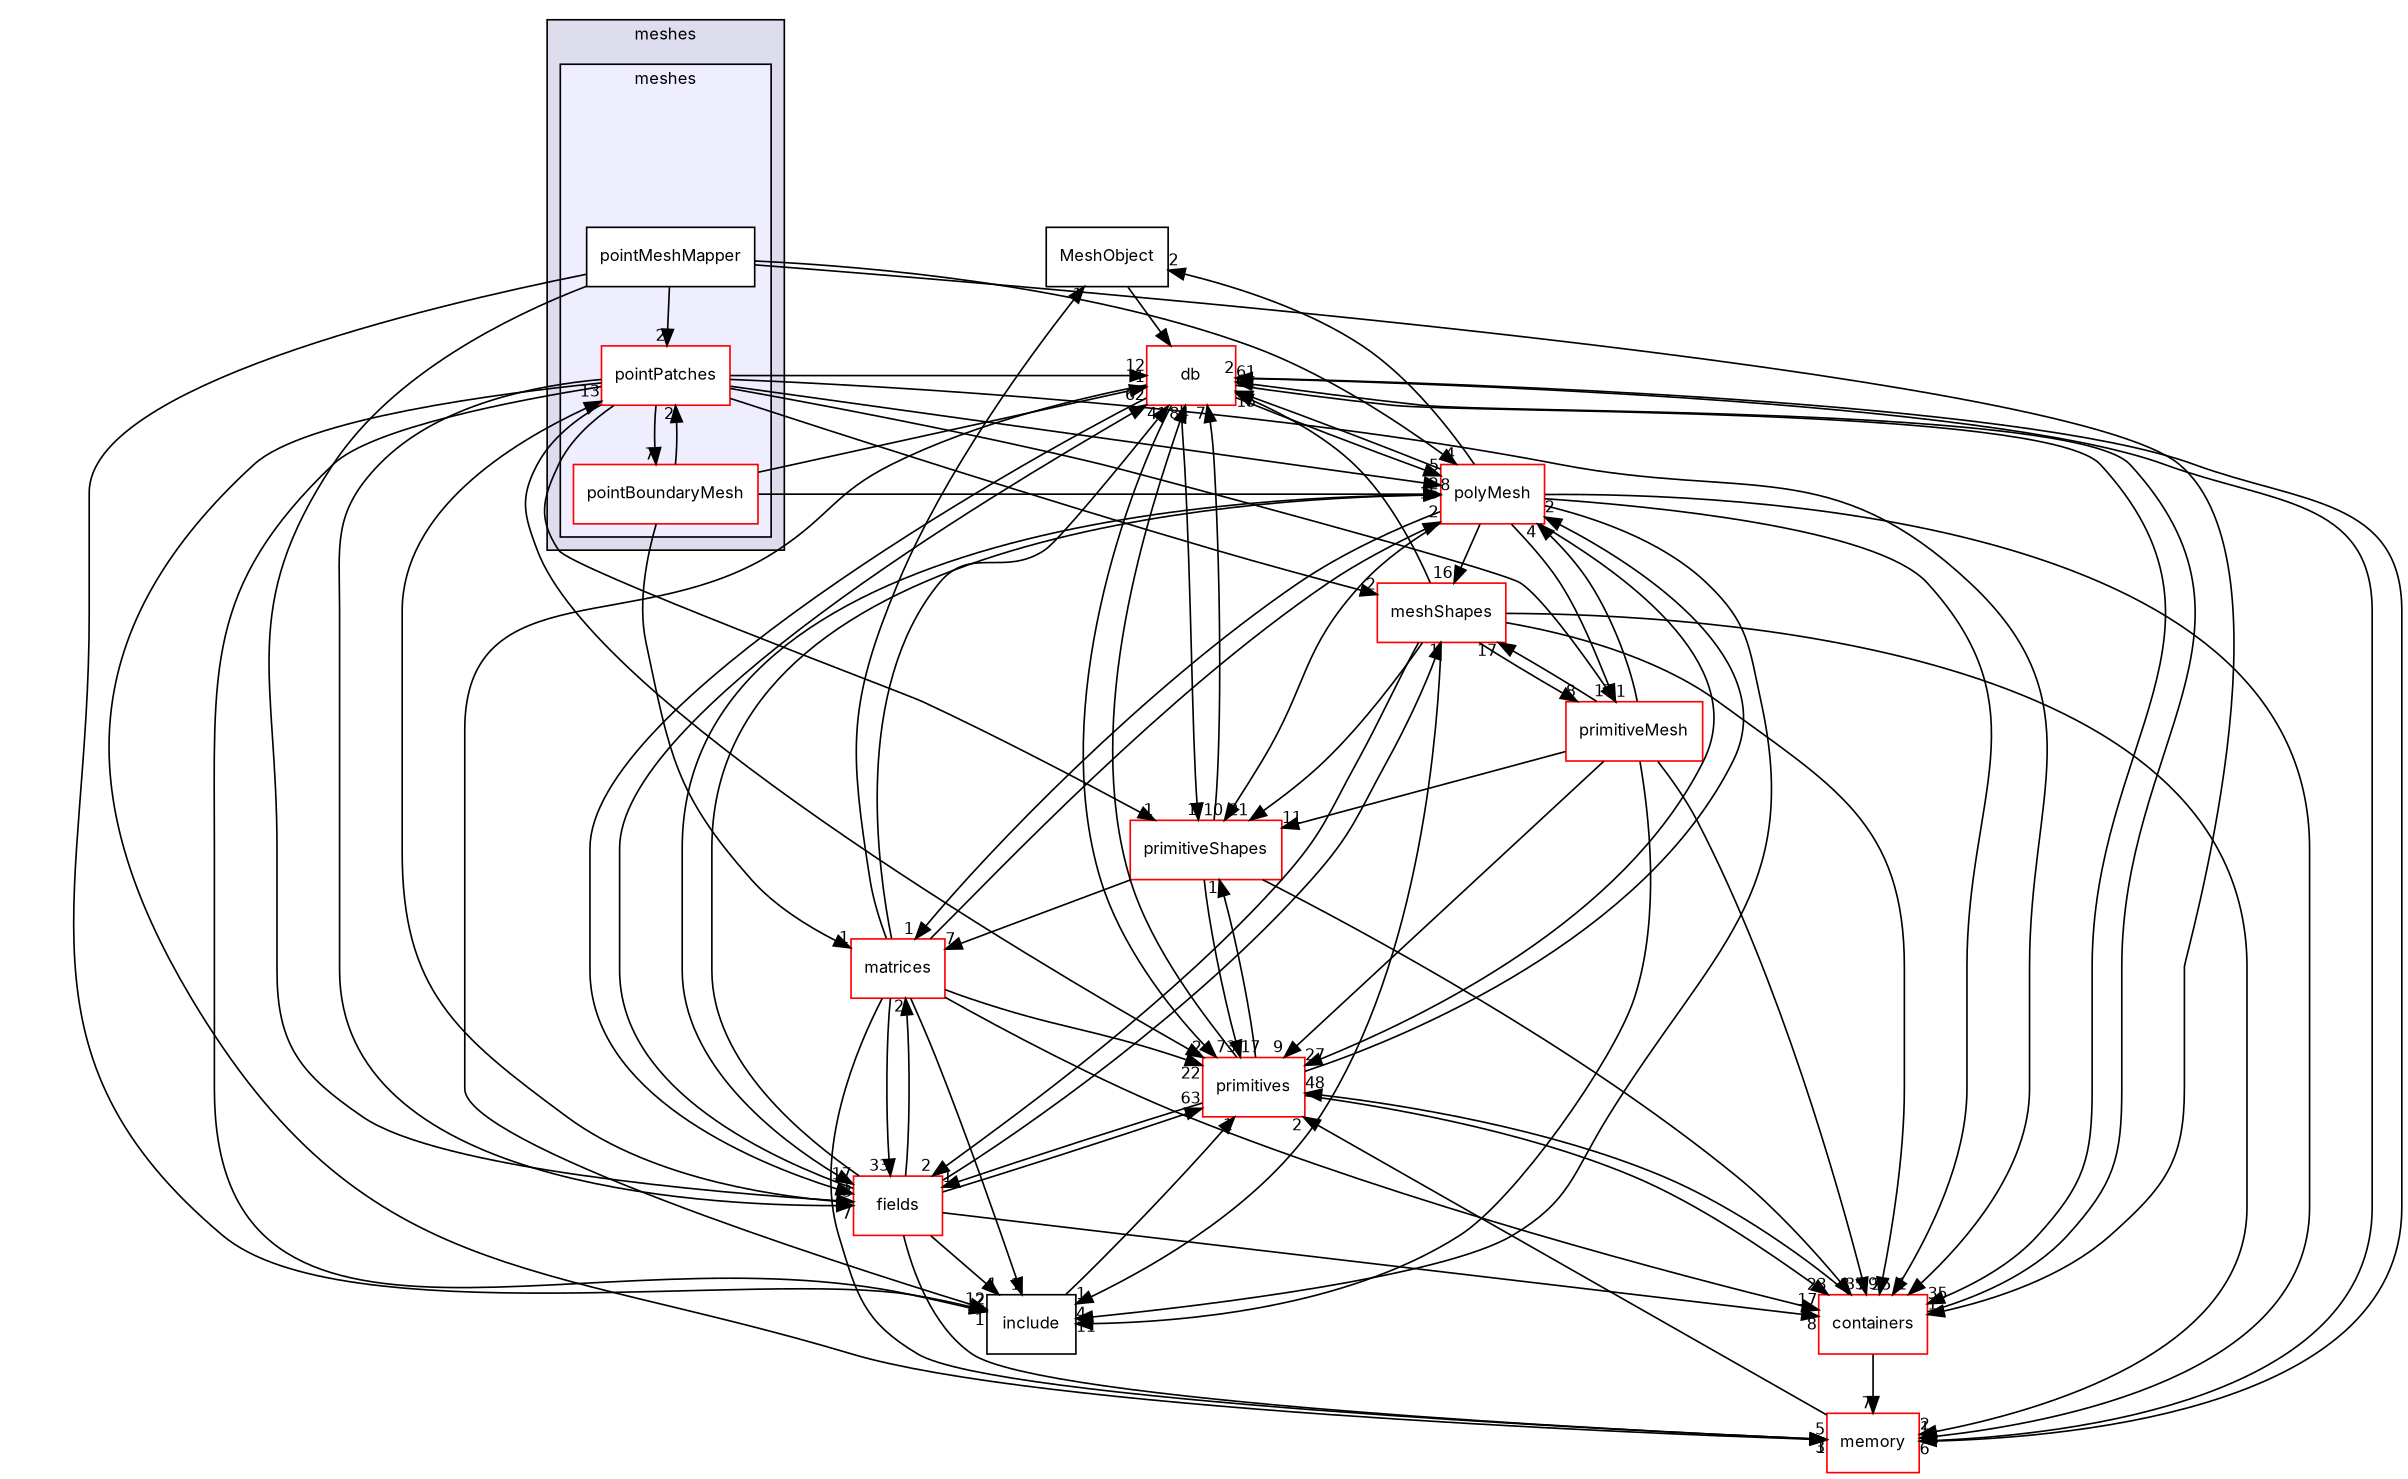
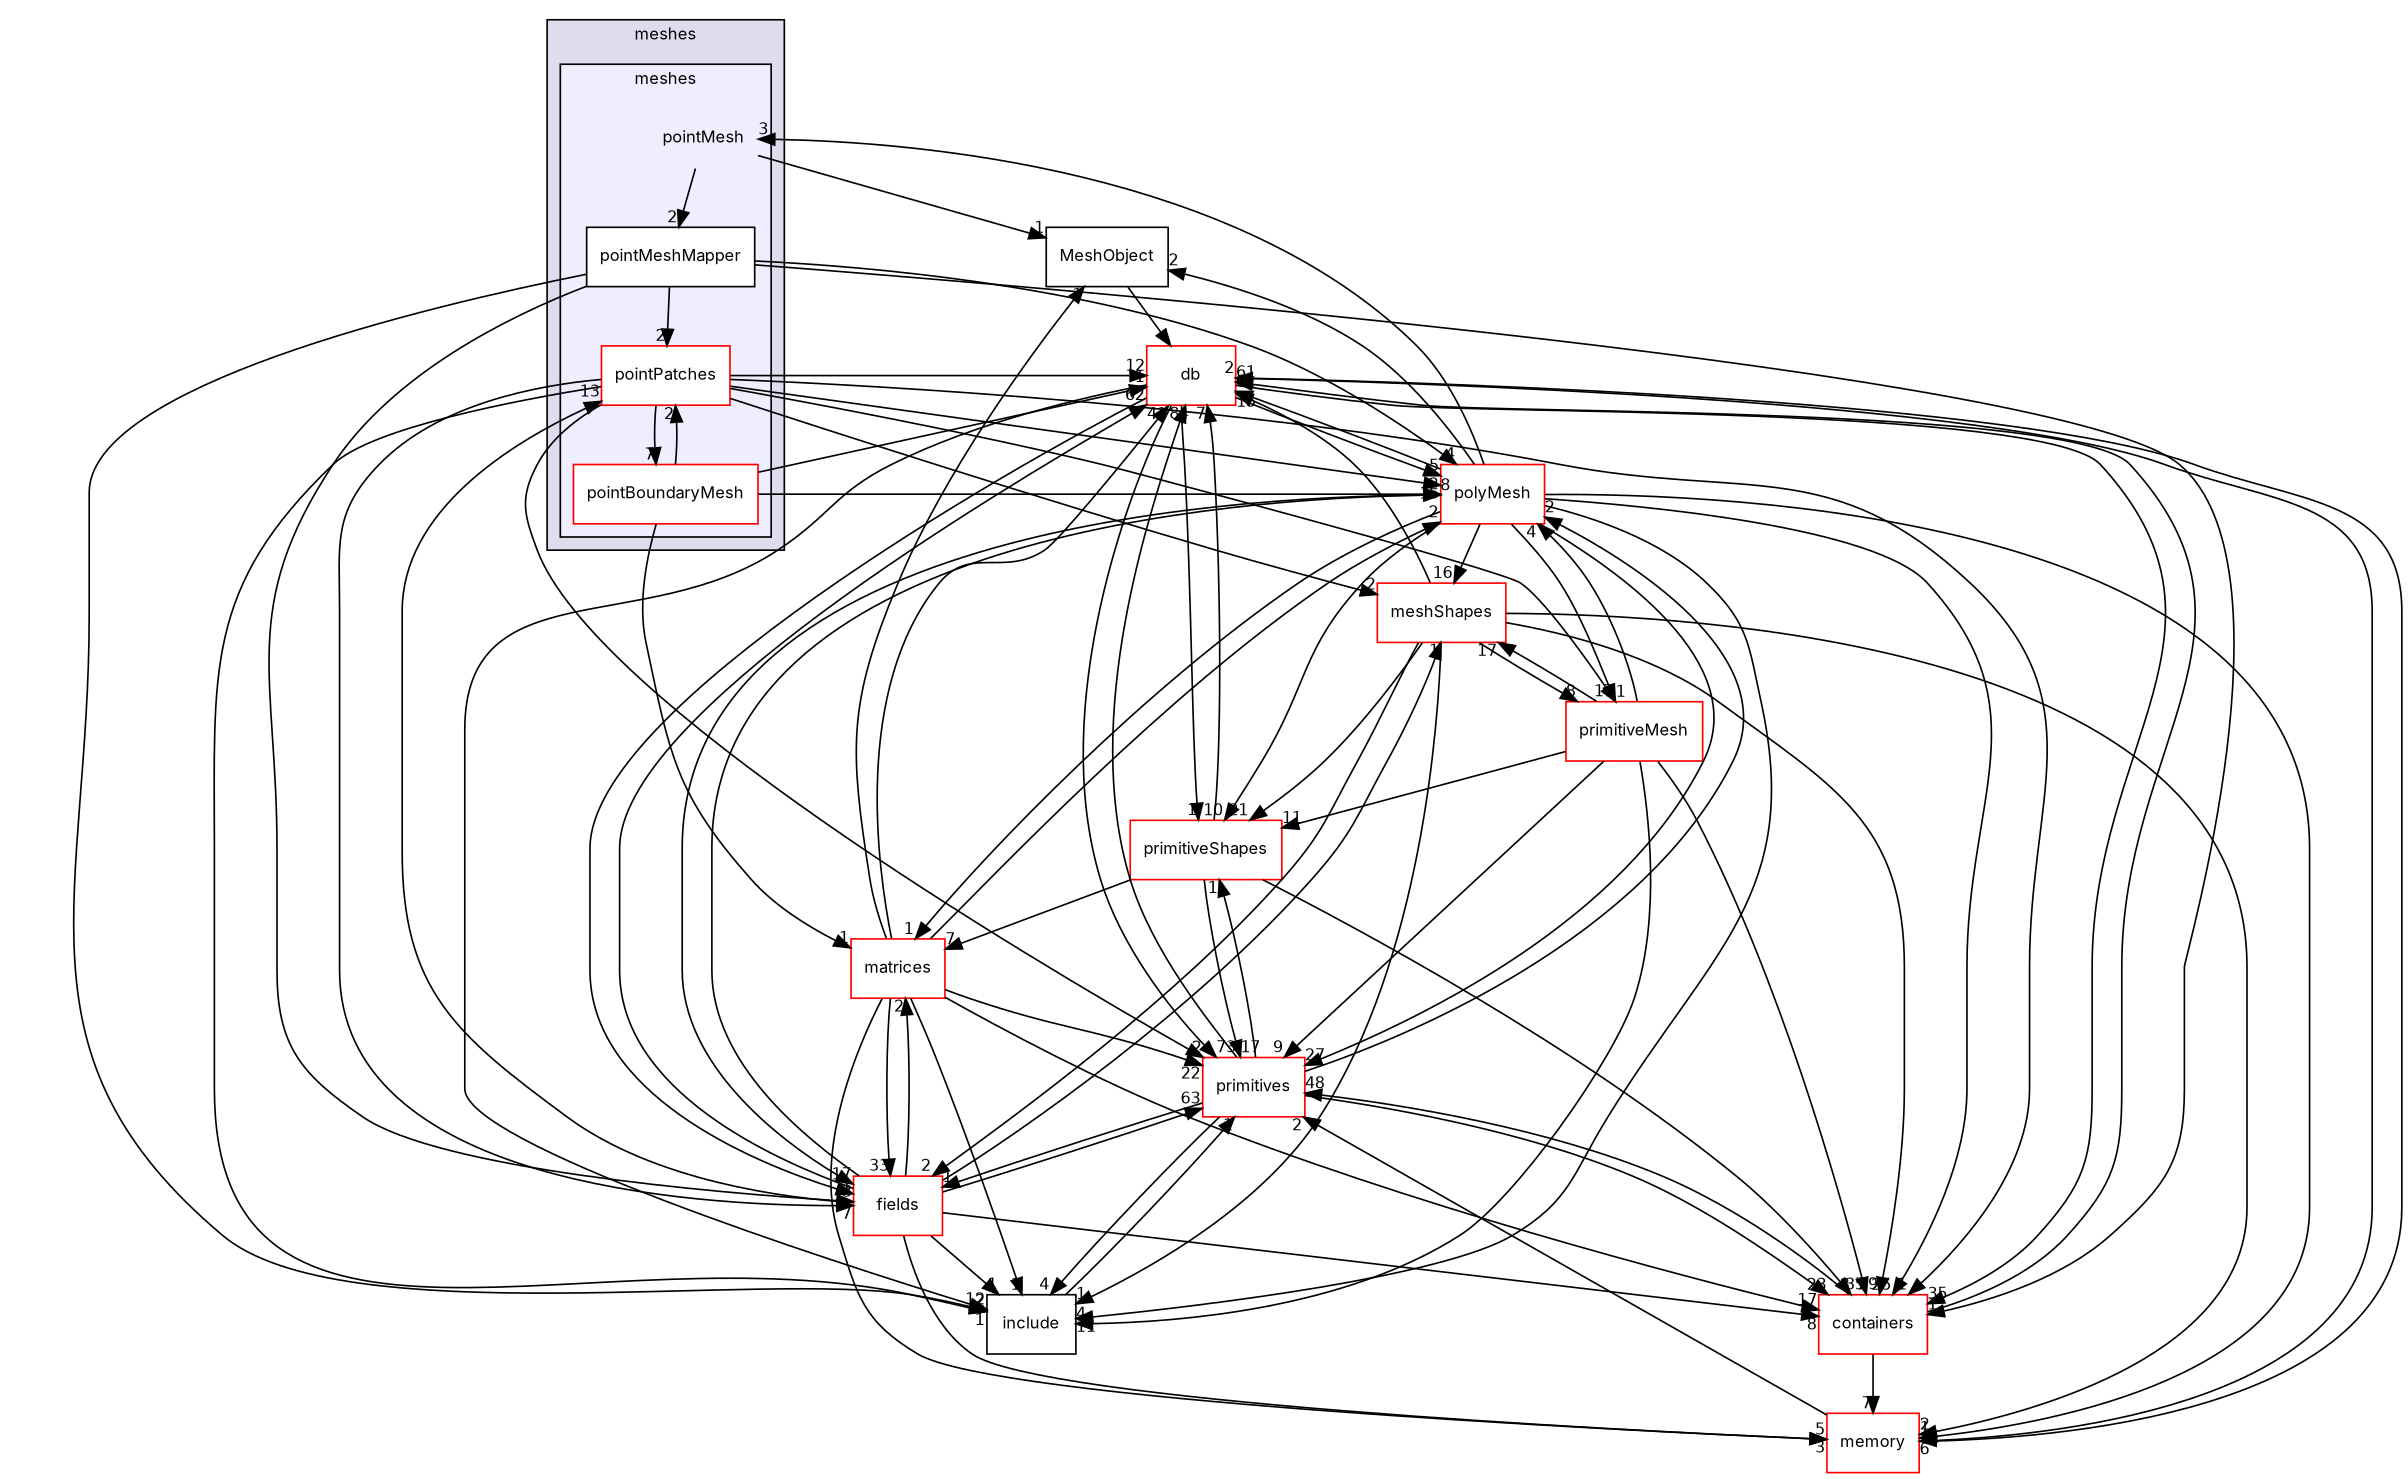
none -> (704, 138)
(734, 628) -> none
none -> (1139, 1198)
(481, 1253) -> none
